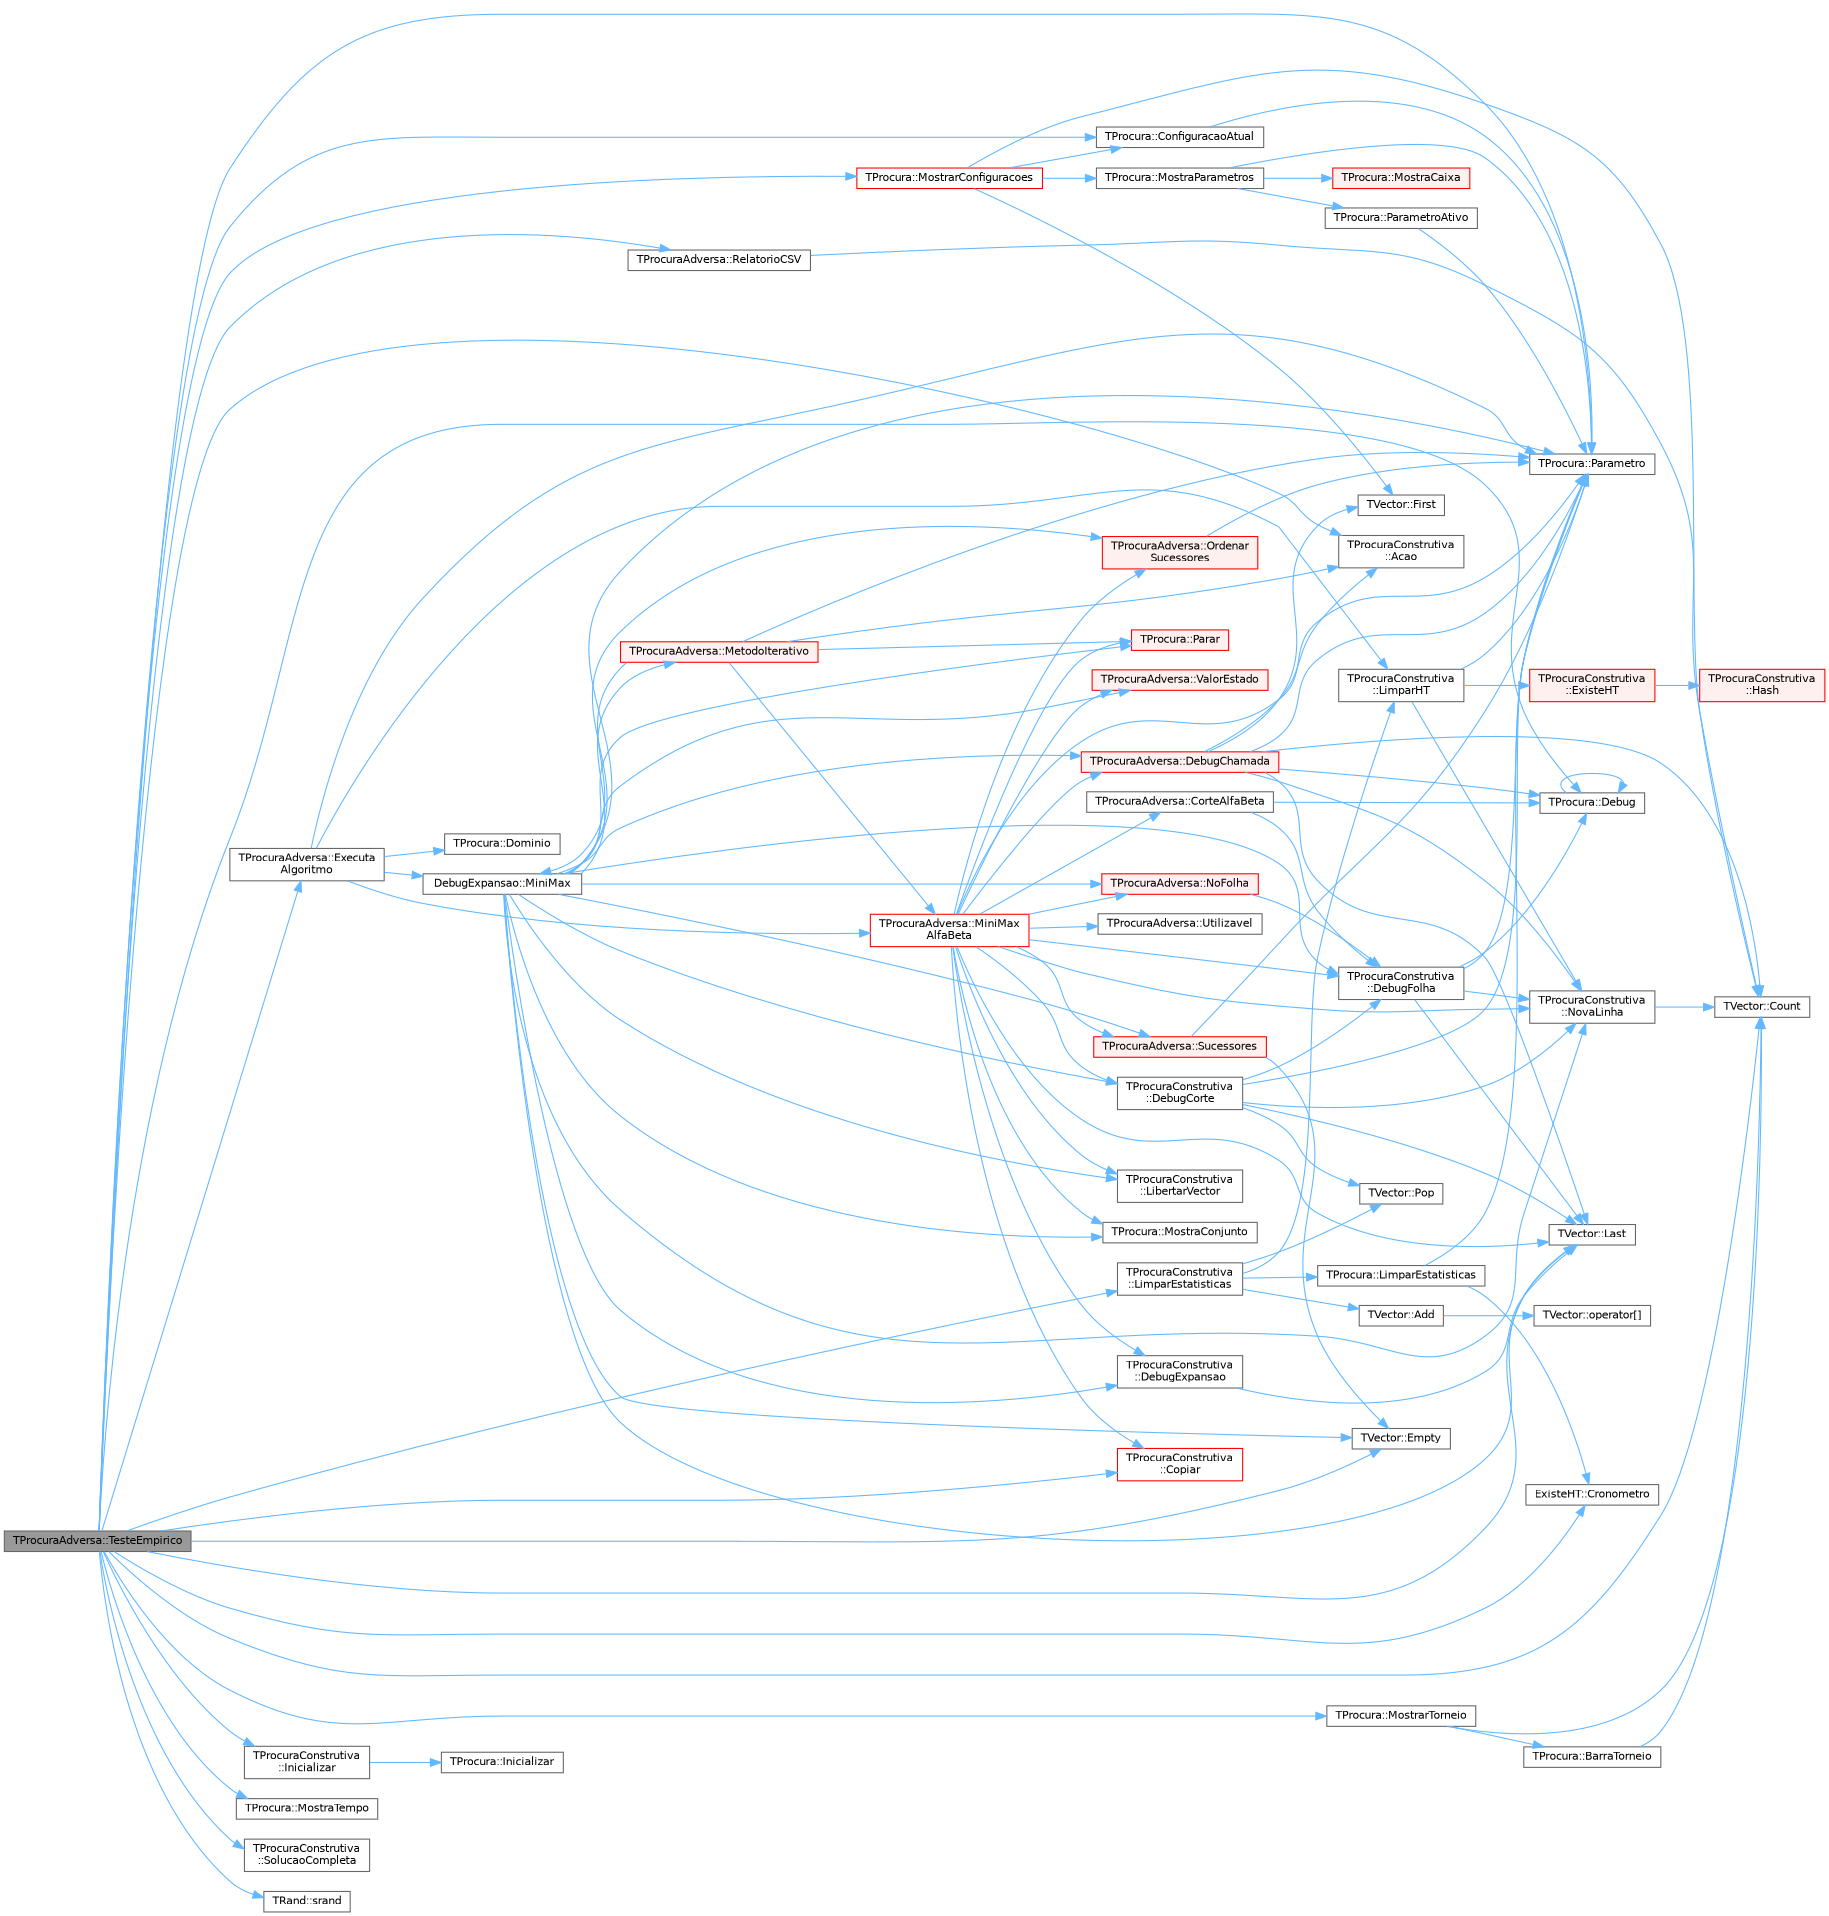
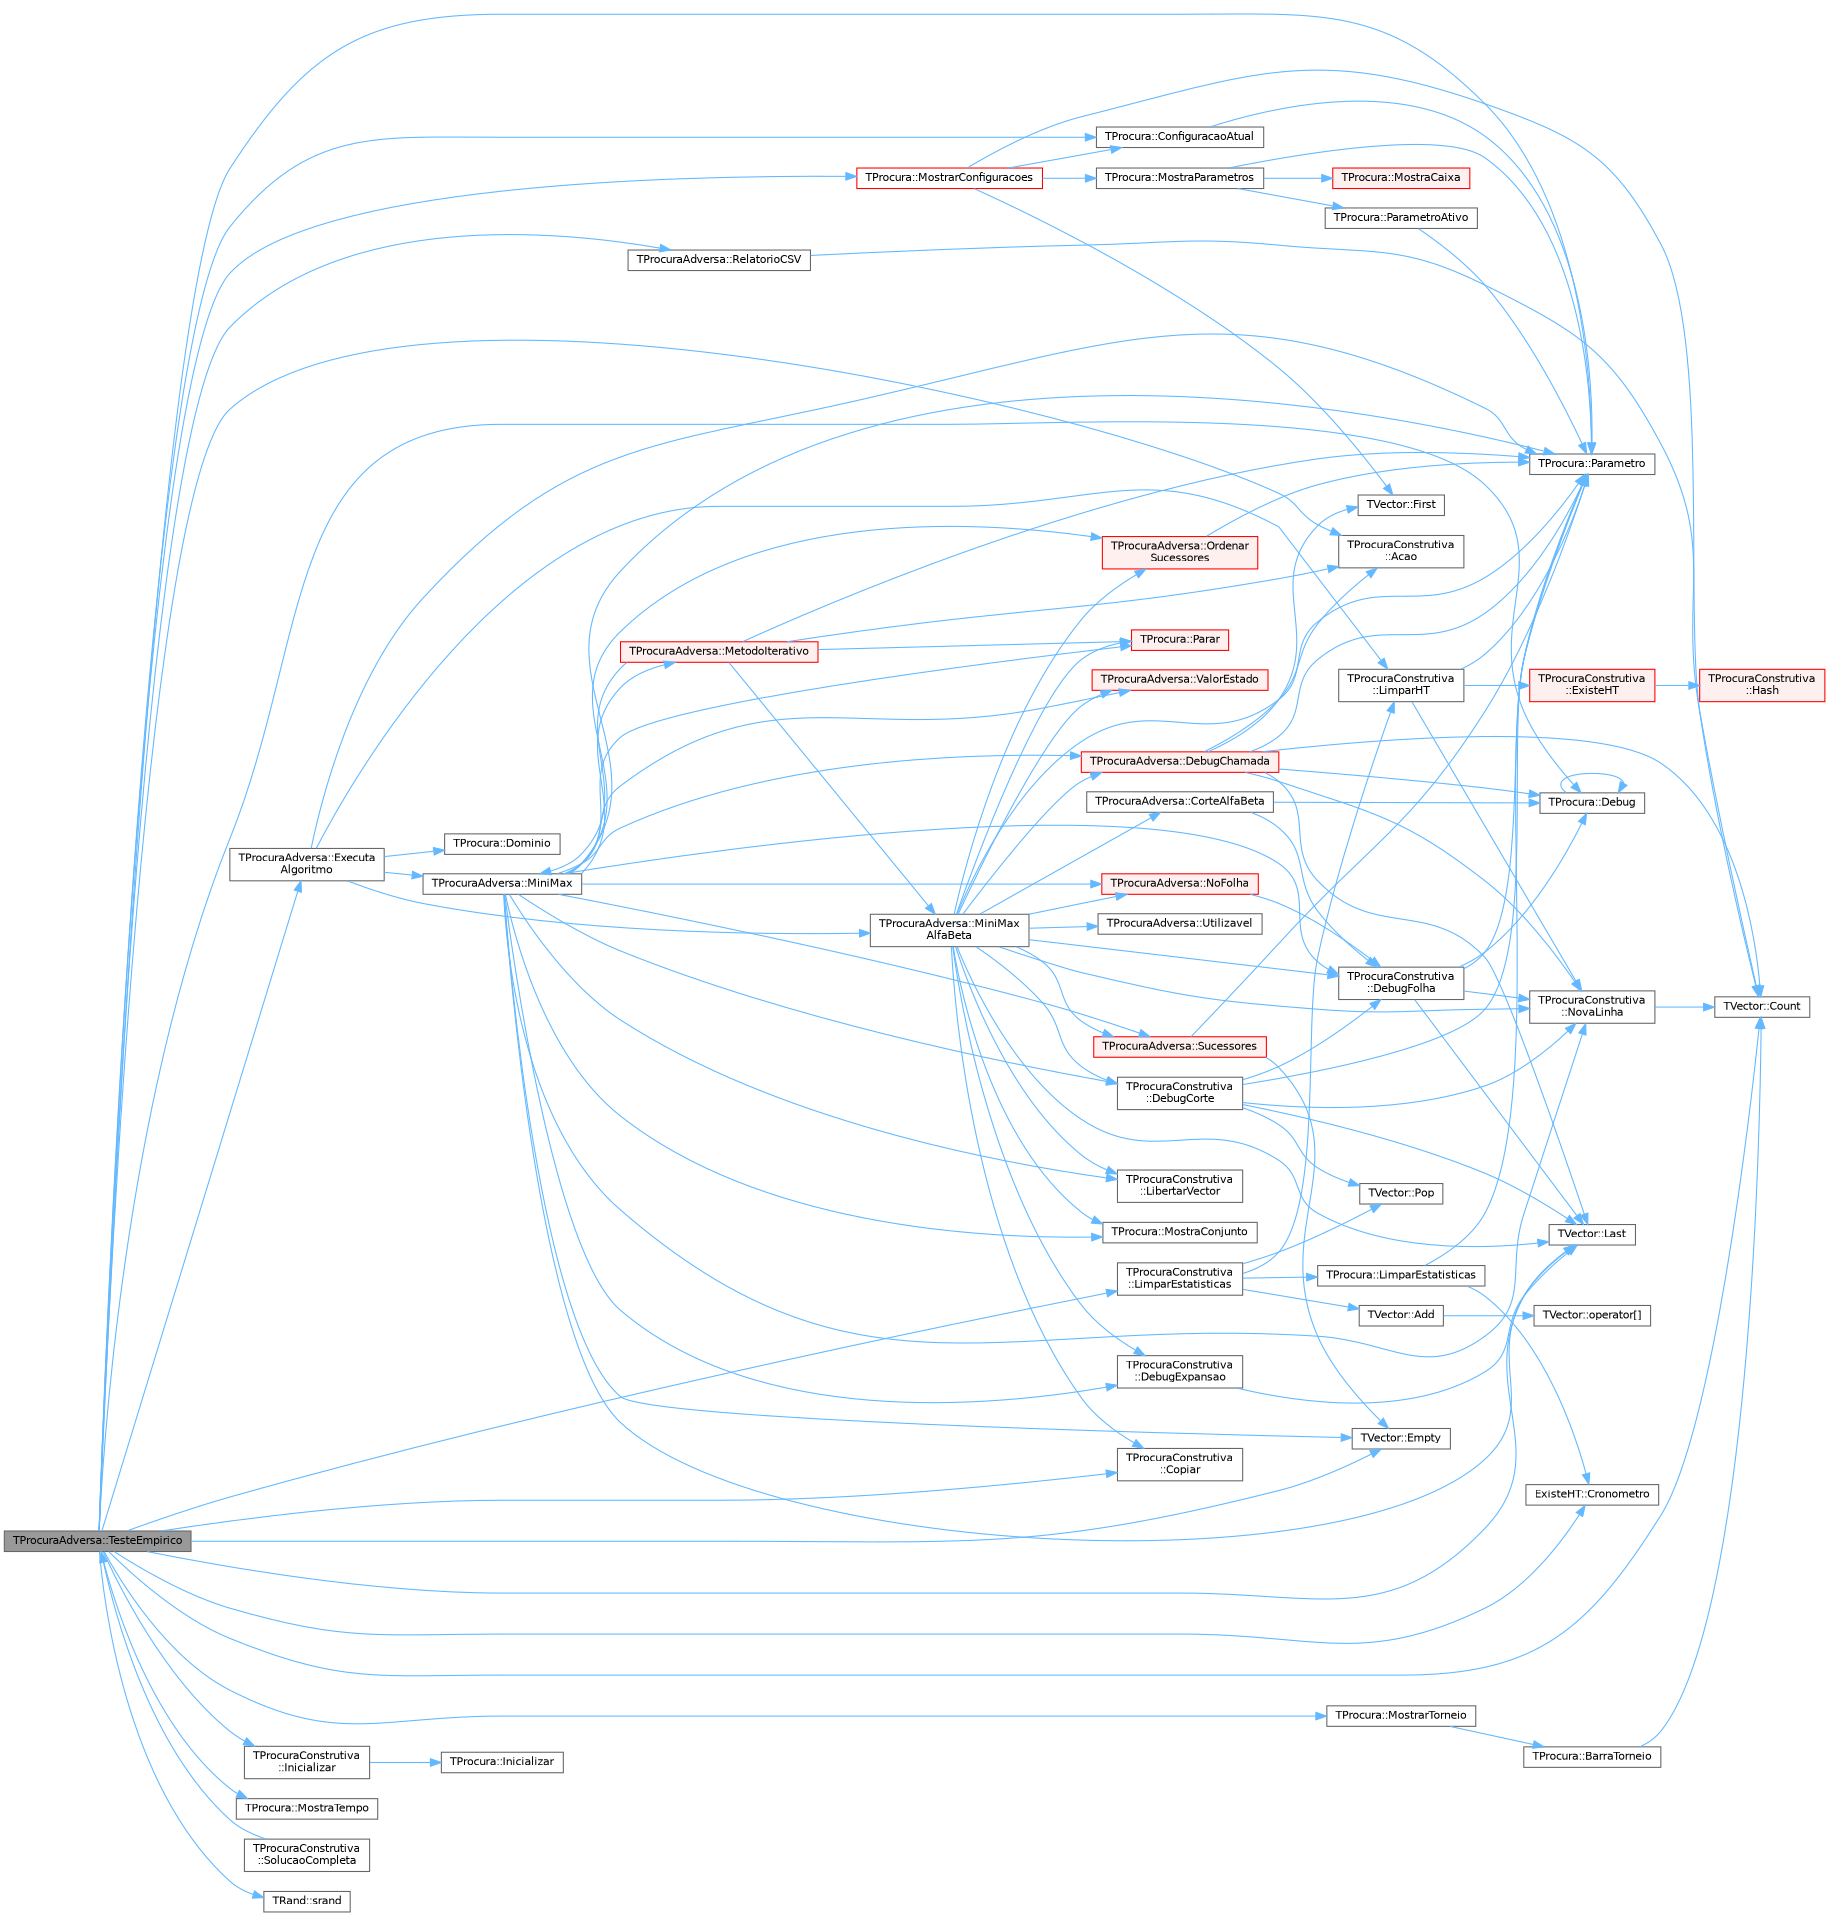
(502, 884) -> (502, 884)
(950, 930) -> (950, 930)
(1180, 1465) -> (1180, 1465)
(1686, 1651) -> none
(144, 1709) -> (157, 1719)
